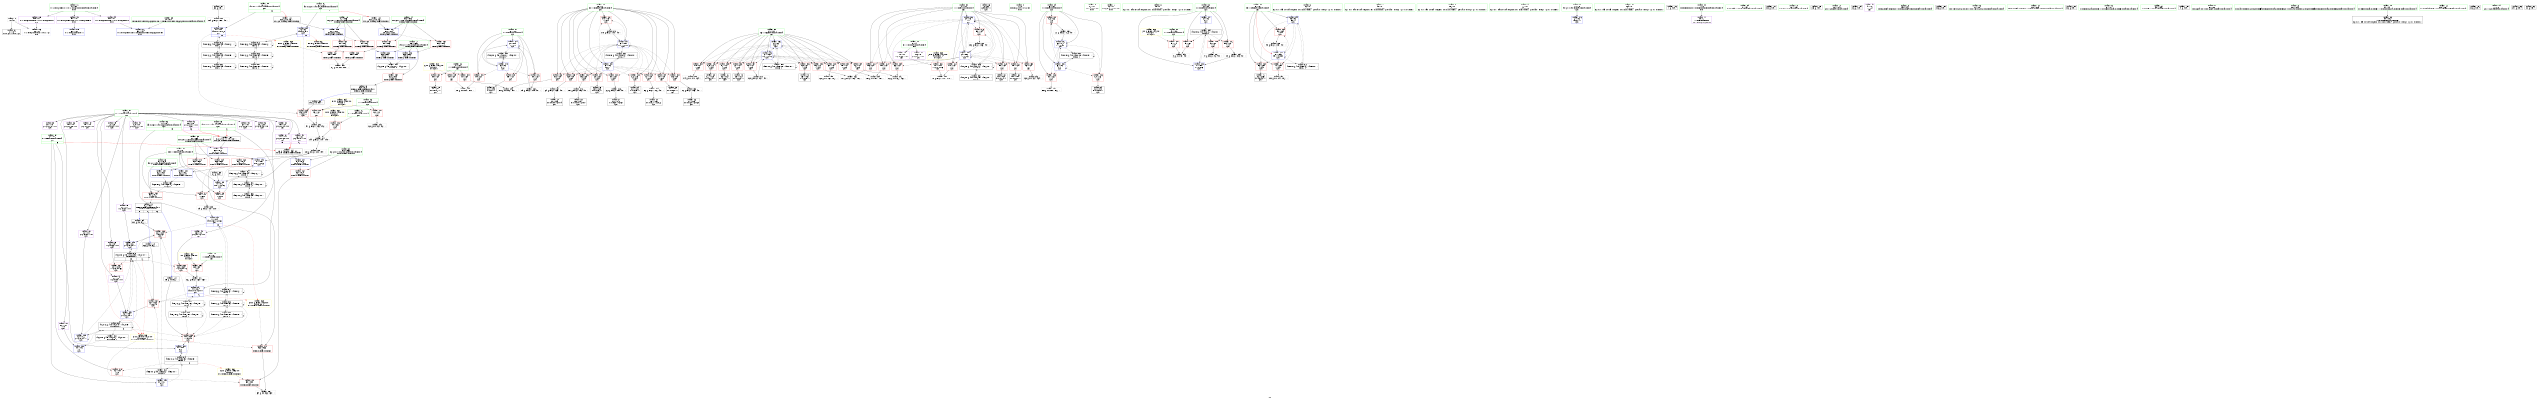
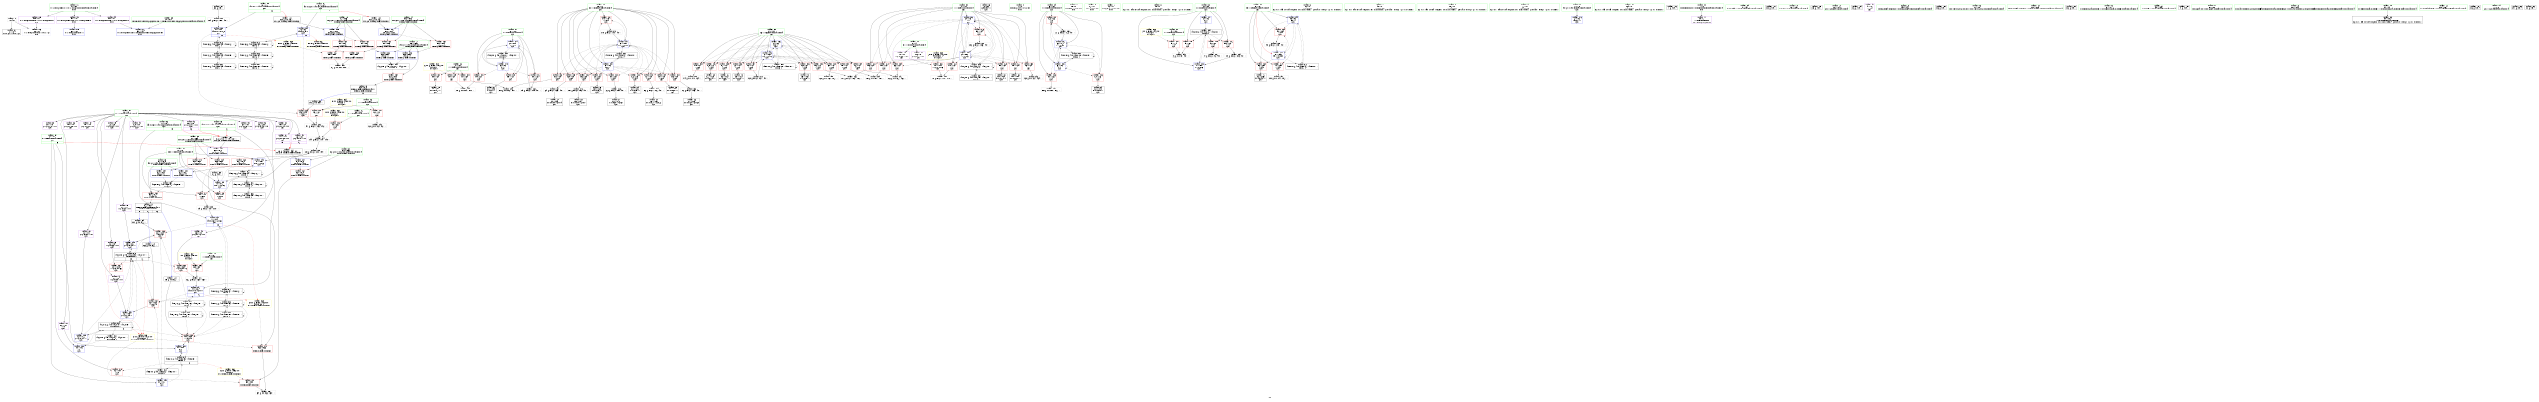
none -> (1074, 7)
